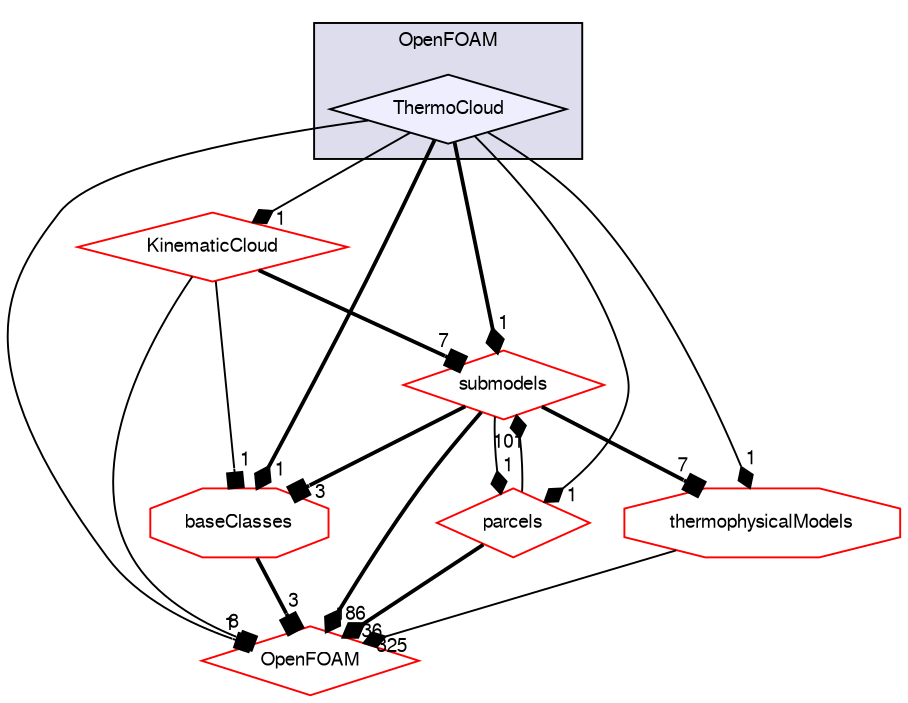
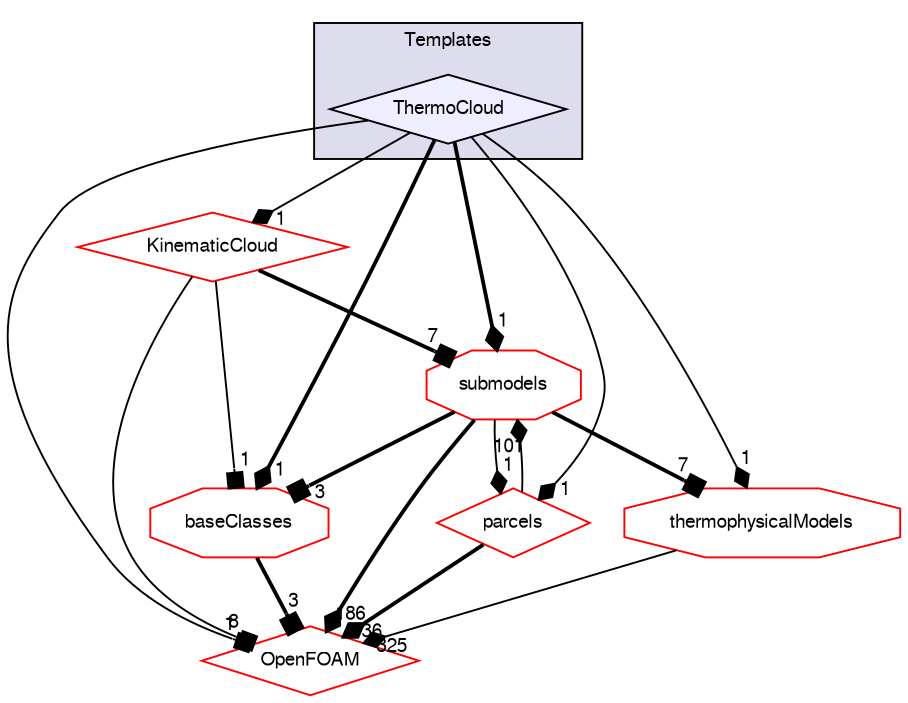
(448, 41) -> (448, 41)
(504, 385) -> (504, 385)
